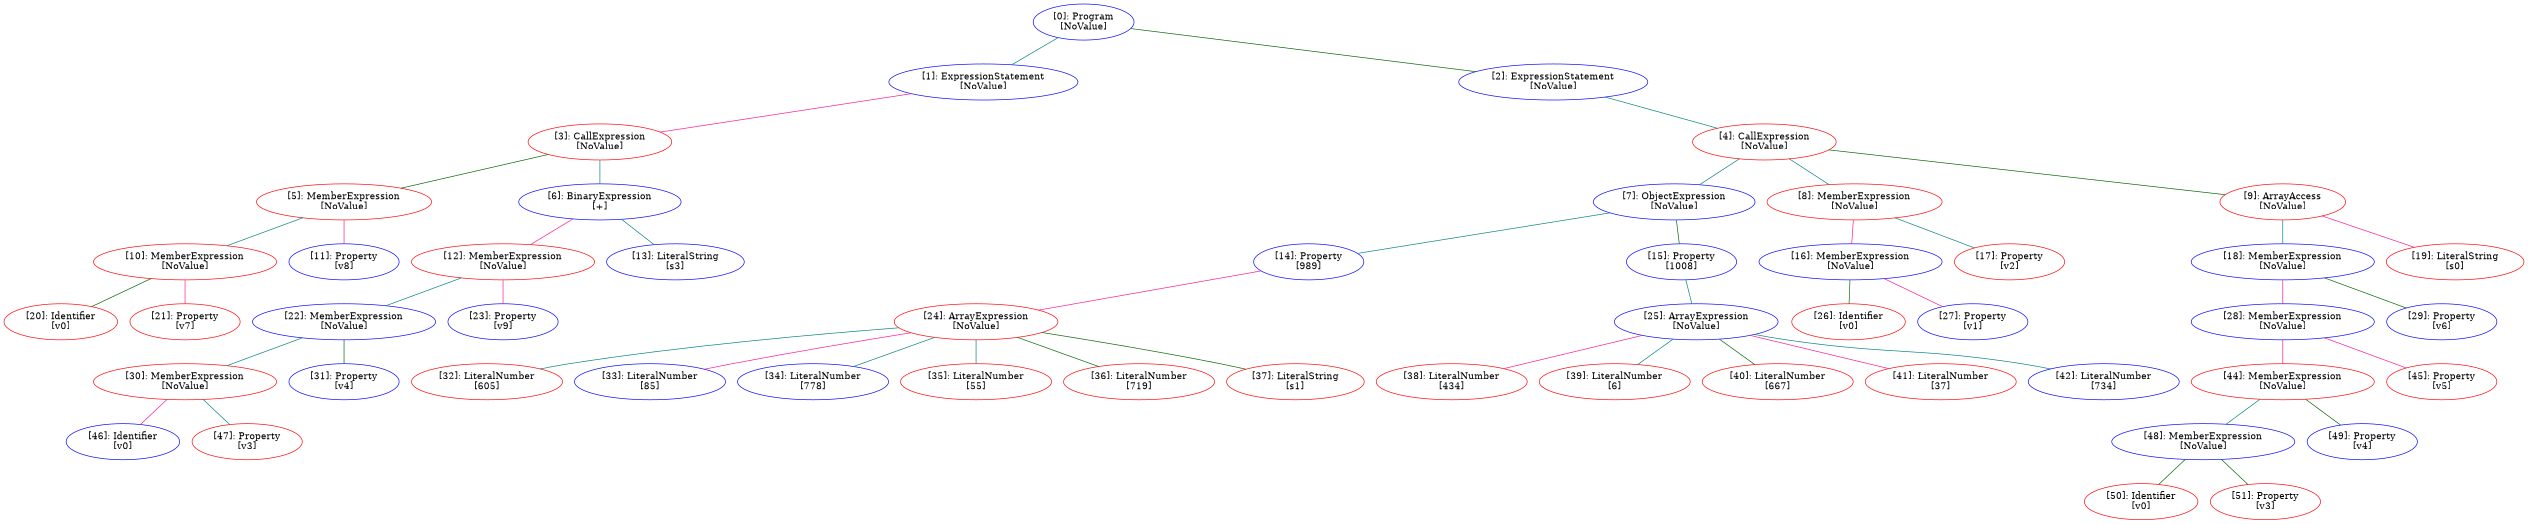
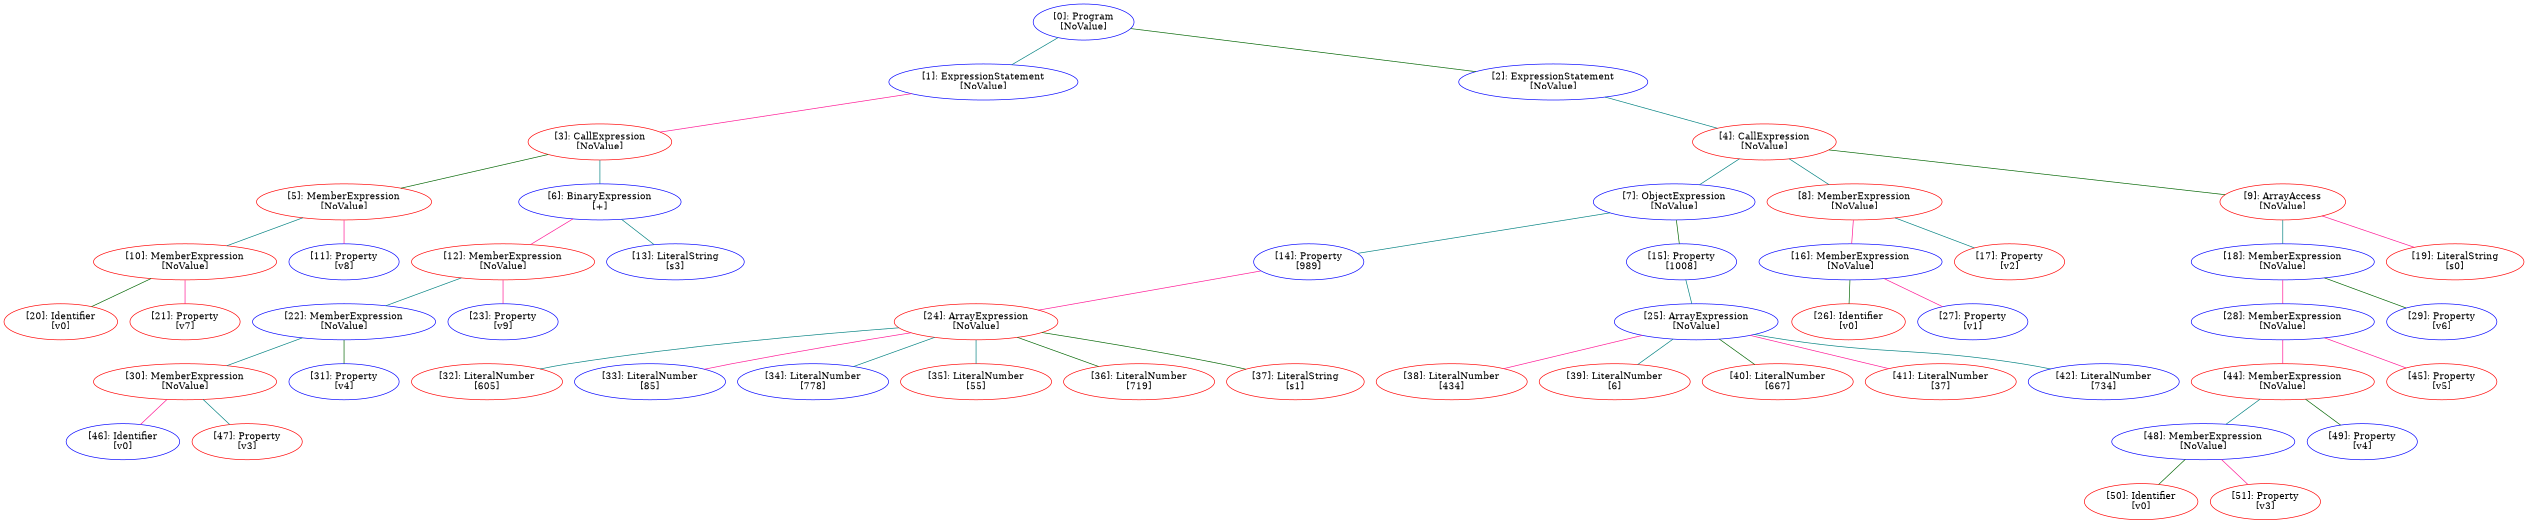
(2235, 472) -> (2235, 472)
